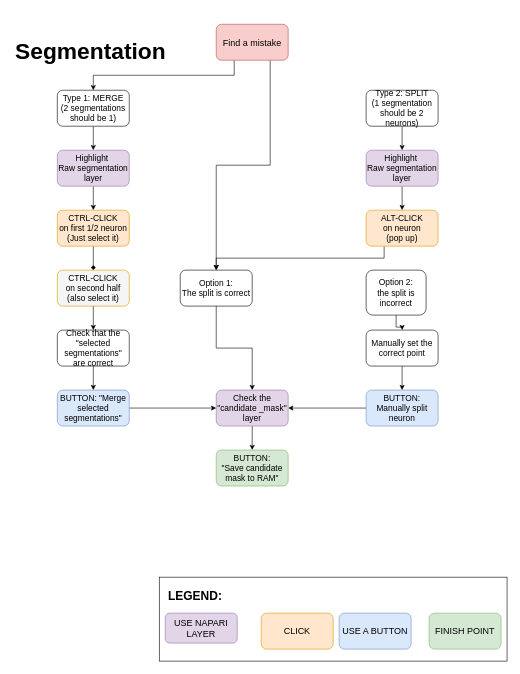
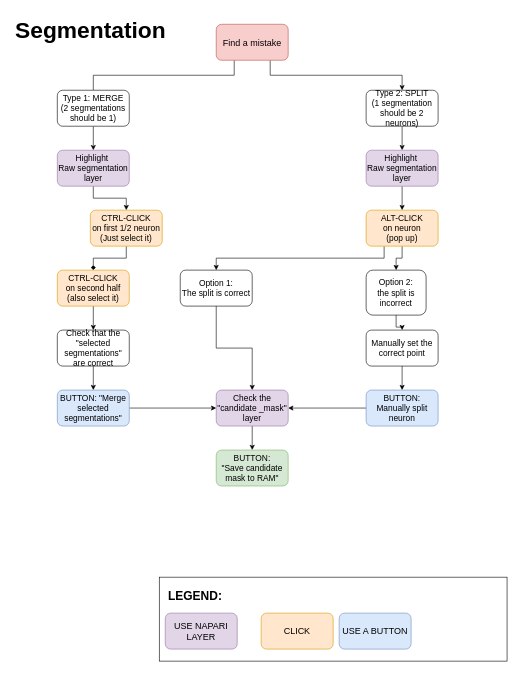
(107, 57) -> (107, 36)
(93, 84) -> (93, 86)
(244, 165) -> (402, 77)
(93, 228) -> (126, 228)
none -> (396, 260)
(93, 288) -> (93, 288)
(201, 629) -> (201, 632)
(465, 632) -> none
